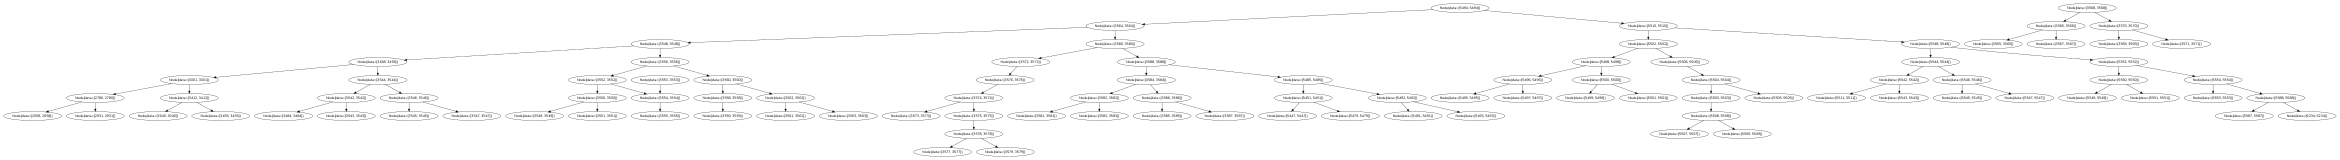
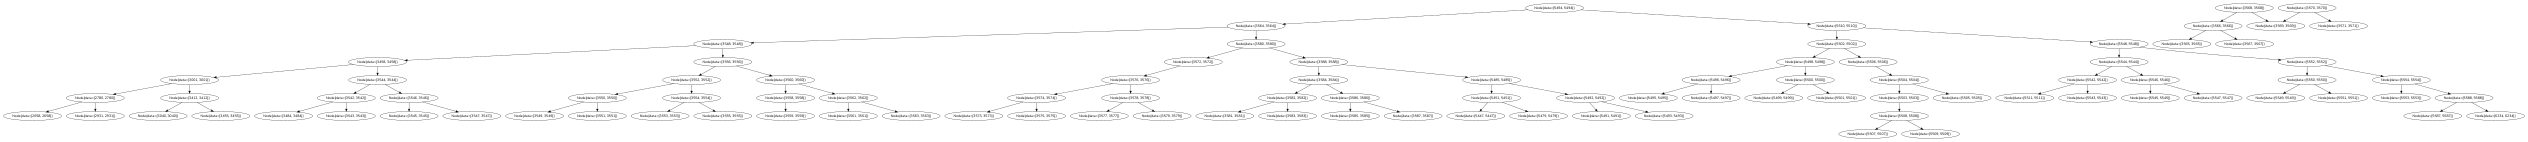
(2102, 16) -> (2259, 16)
(660, 88) -> (677, 106)
(974, 124) -> (1131, 88)
